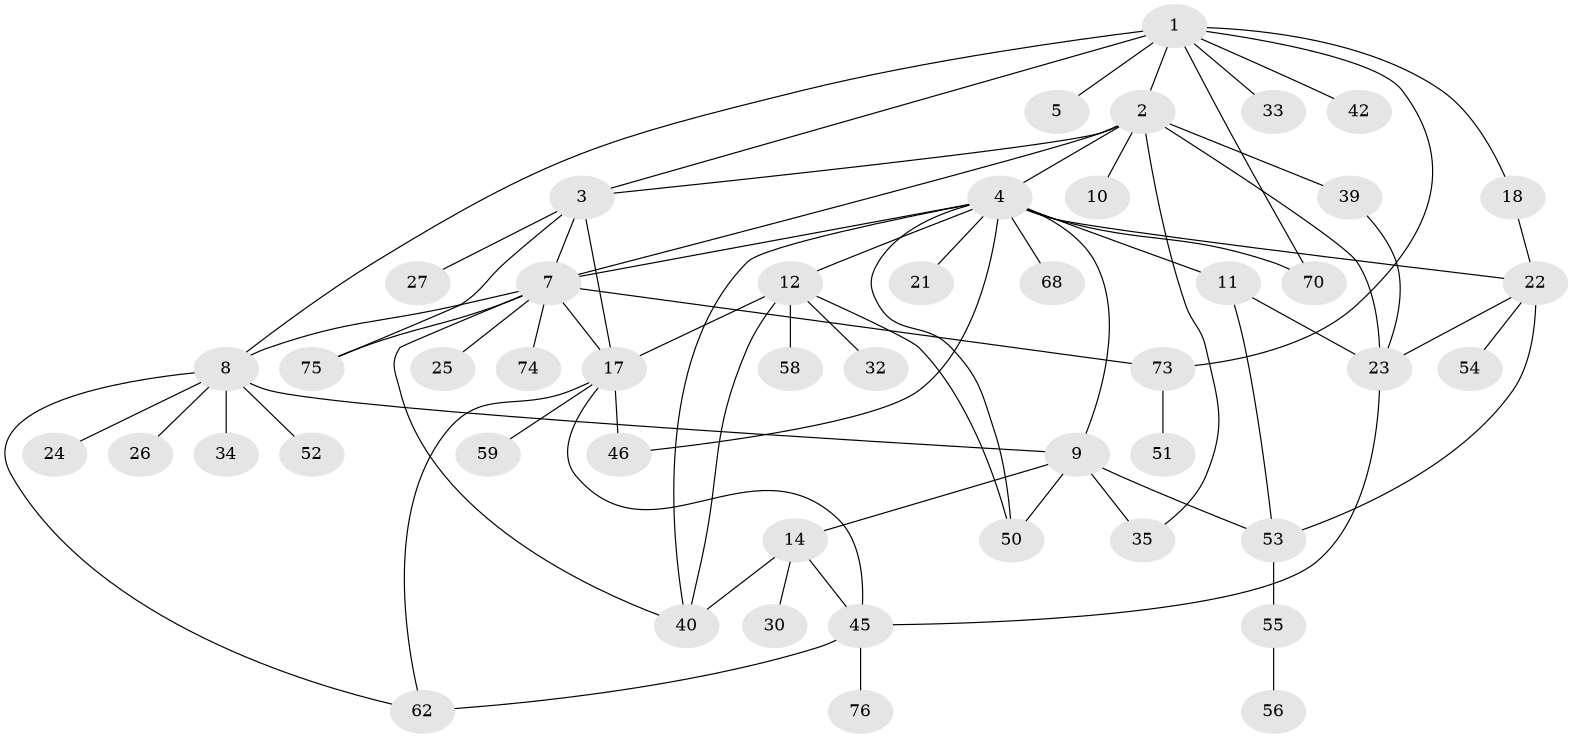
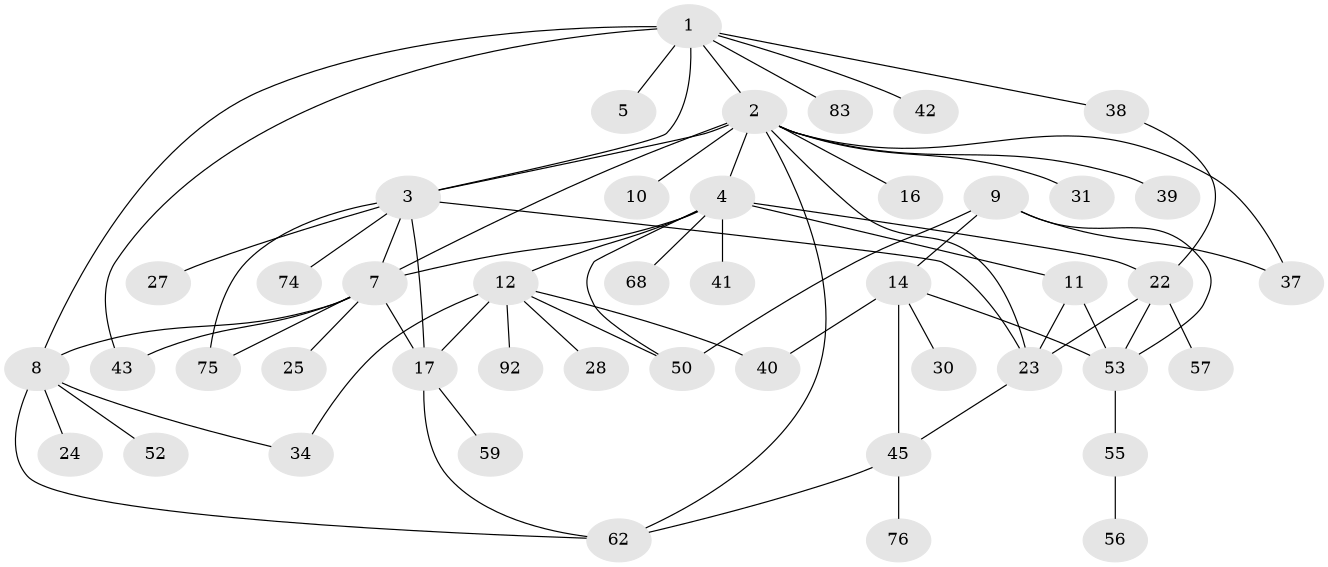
(1274, 112) -> (840, 112)
none -> (911, 198)
none -> (1082, 198)
(1513, 198) -> (1116, 112)
(1399, 278) -> (749, 237)
(921, 283) -> (722, 283)
(1314, 283) -> none
(726, 290) -> none
(1108, 305) -> none
none -> (989, 315)
(539, 326) -> (349, 240)
none -> (382, 348)
none -> (819, 365)
(790, 369) -> (596, 369)
(876, 369) -> (511, 369)
(1163, 369) -> (123, 369)
(1470, 369) -> (1201, 369)
(646, 427) -> none
(140, 455) -> none
(619, 455) -> none
(1163, 455) -> none
(440, 469) -> none
(702, 501) -> none
(1143, 540) -> (1291, 283)
